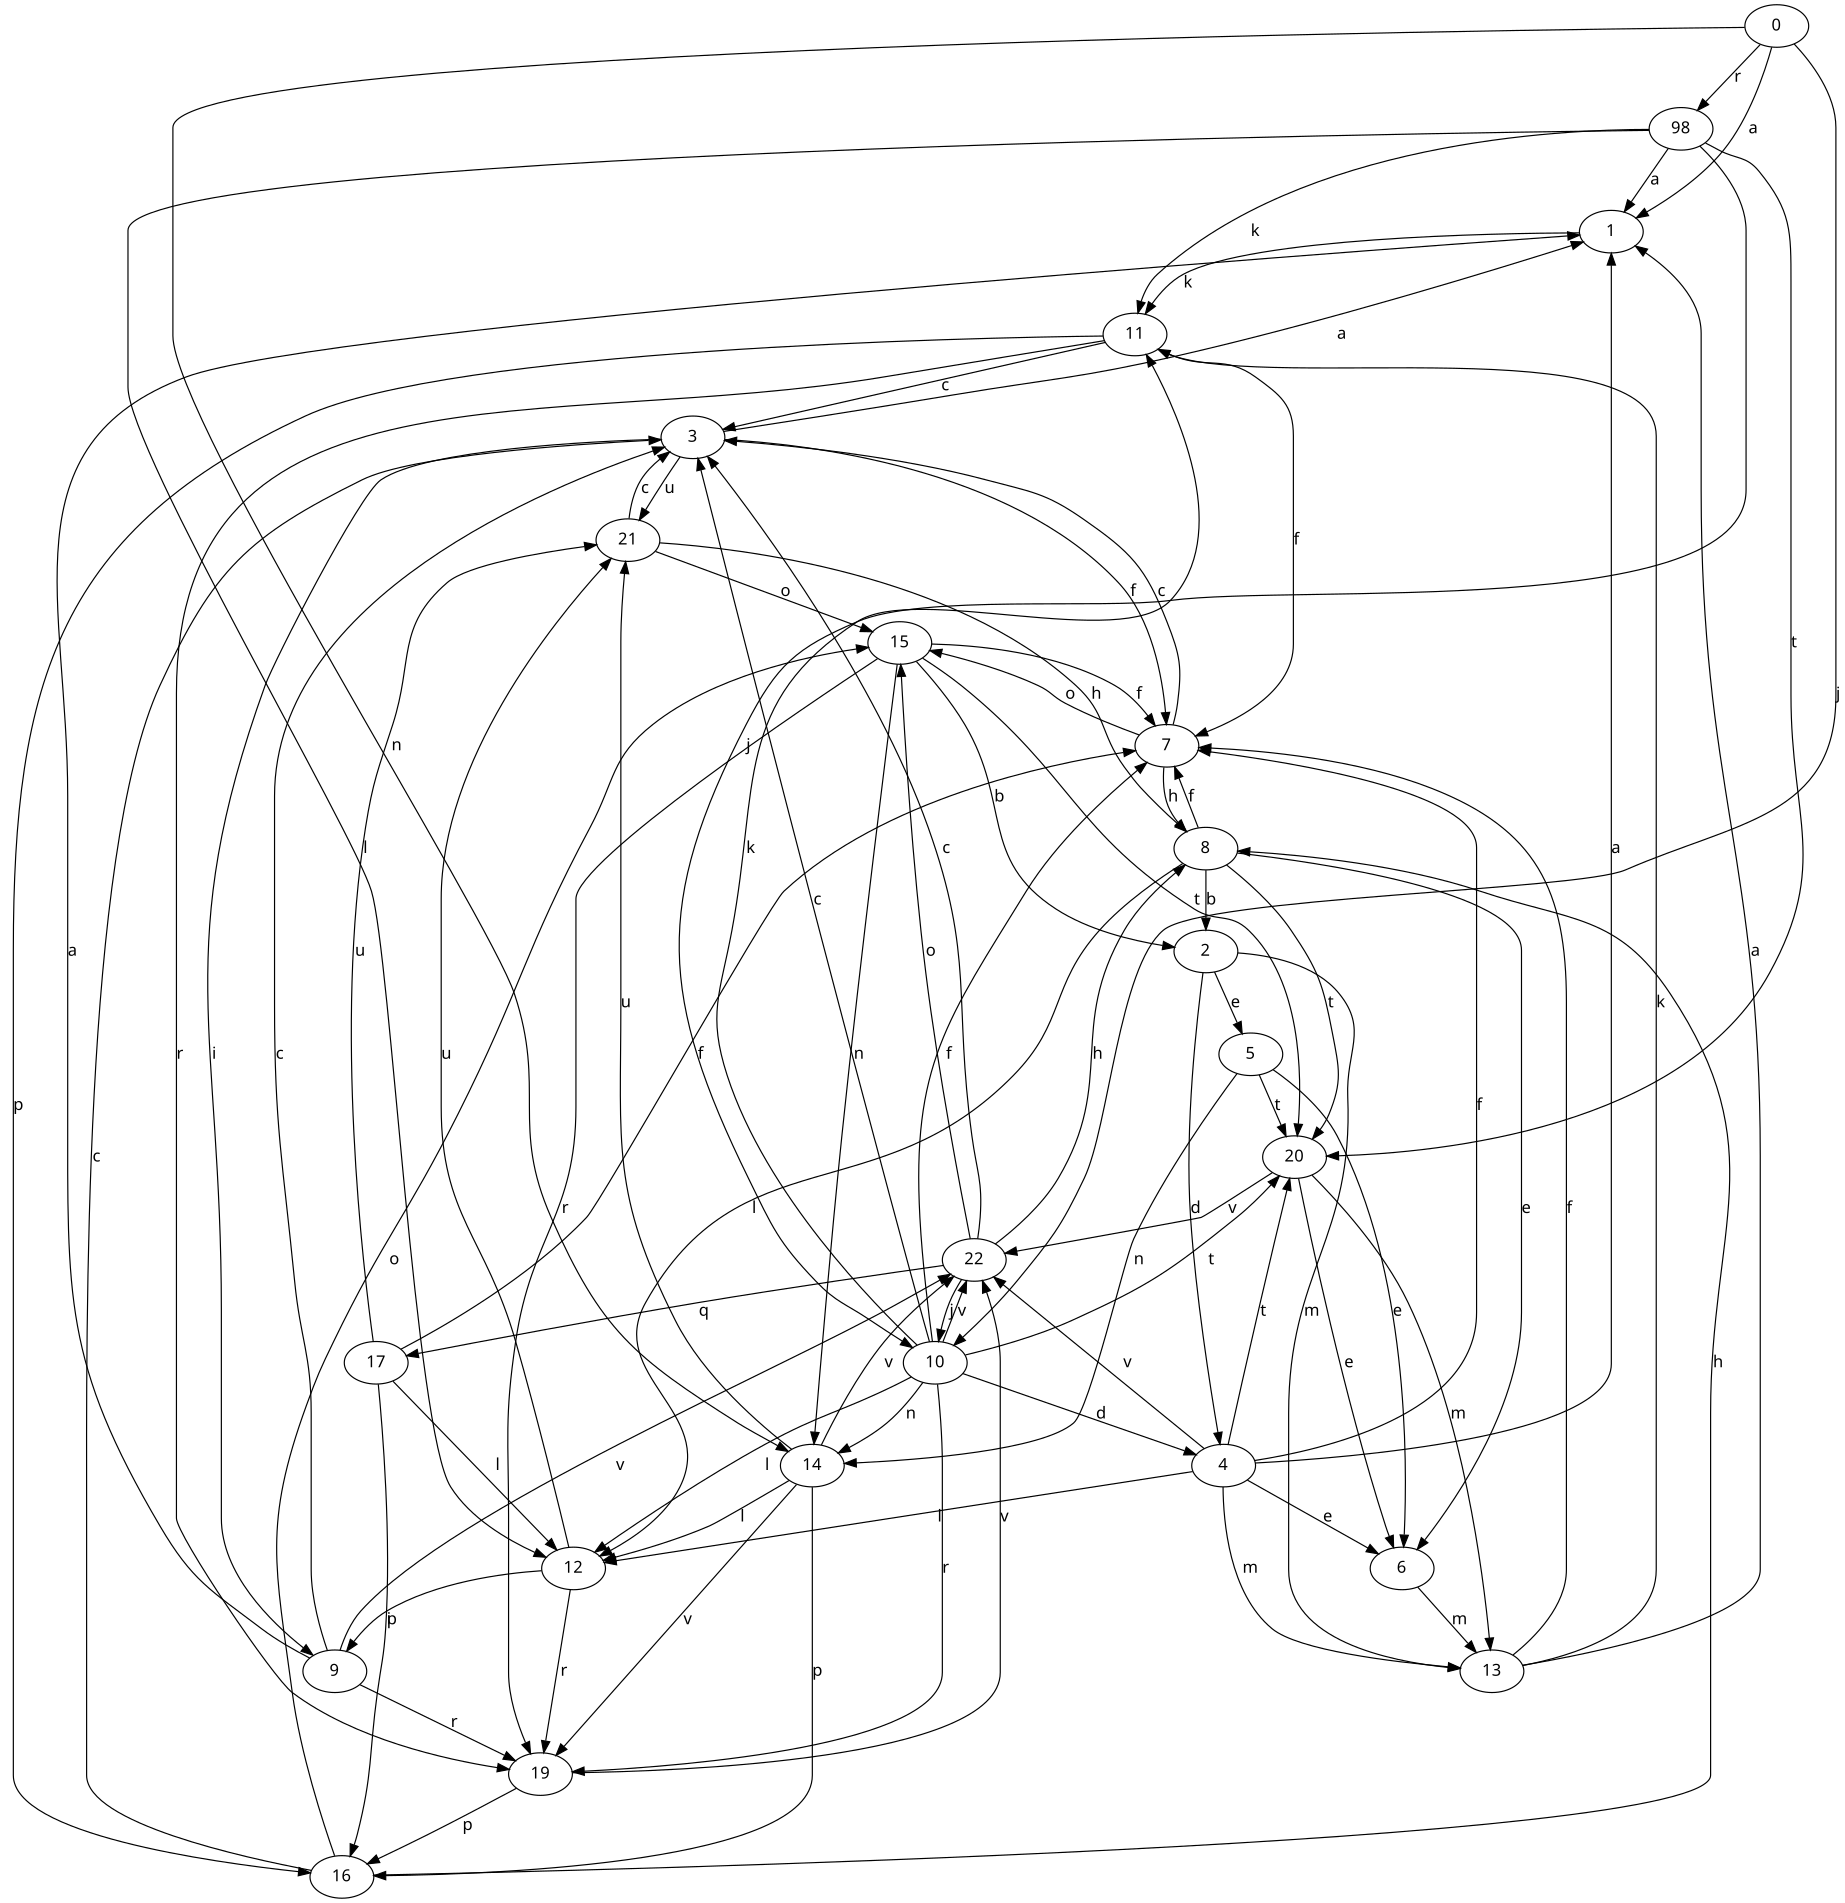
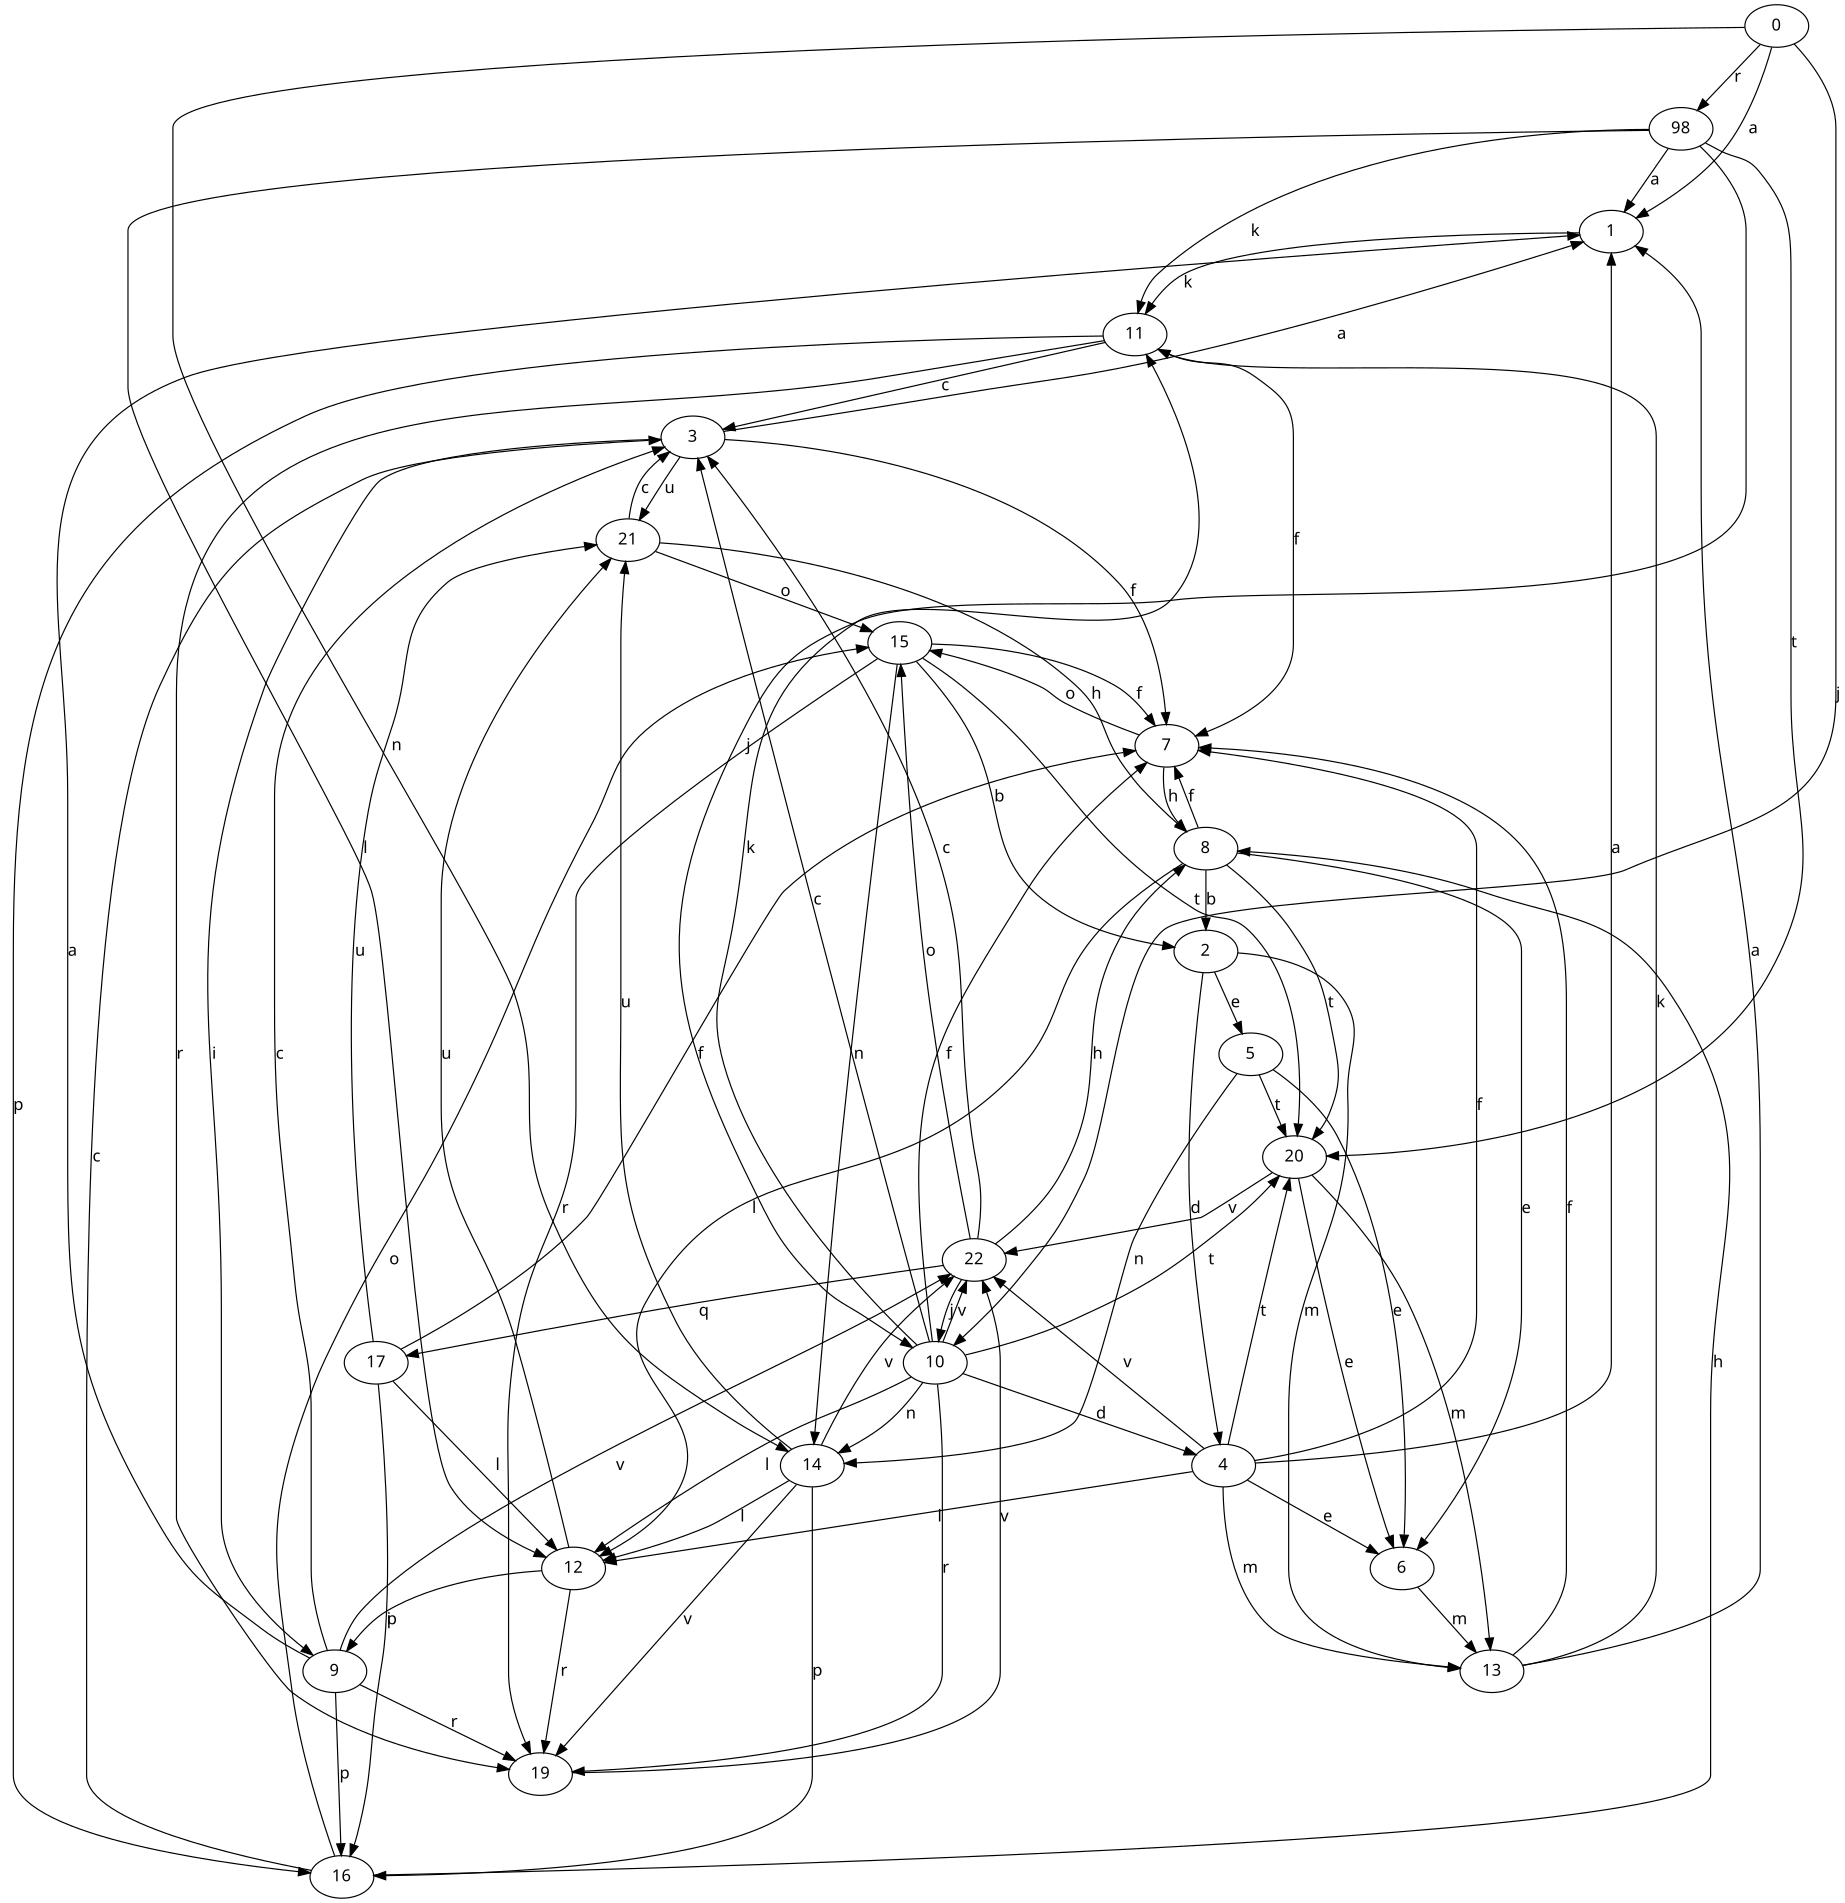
(1031, 492) -> none
(448, 1824) -> (338, 1768)
